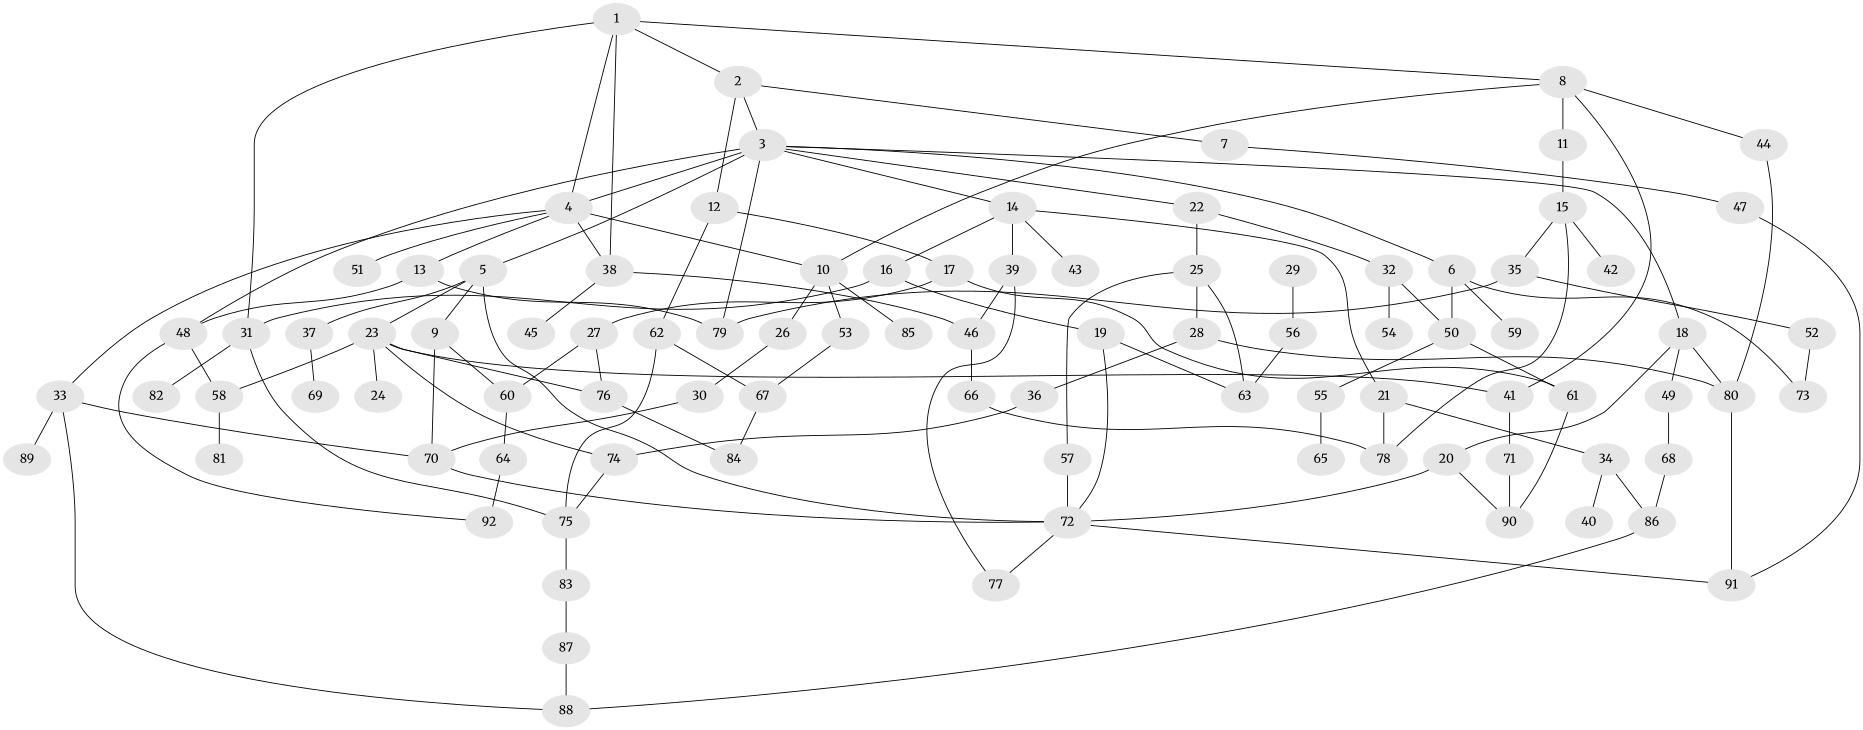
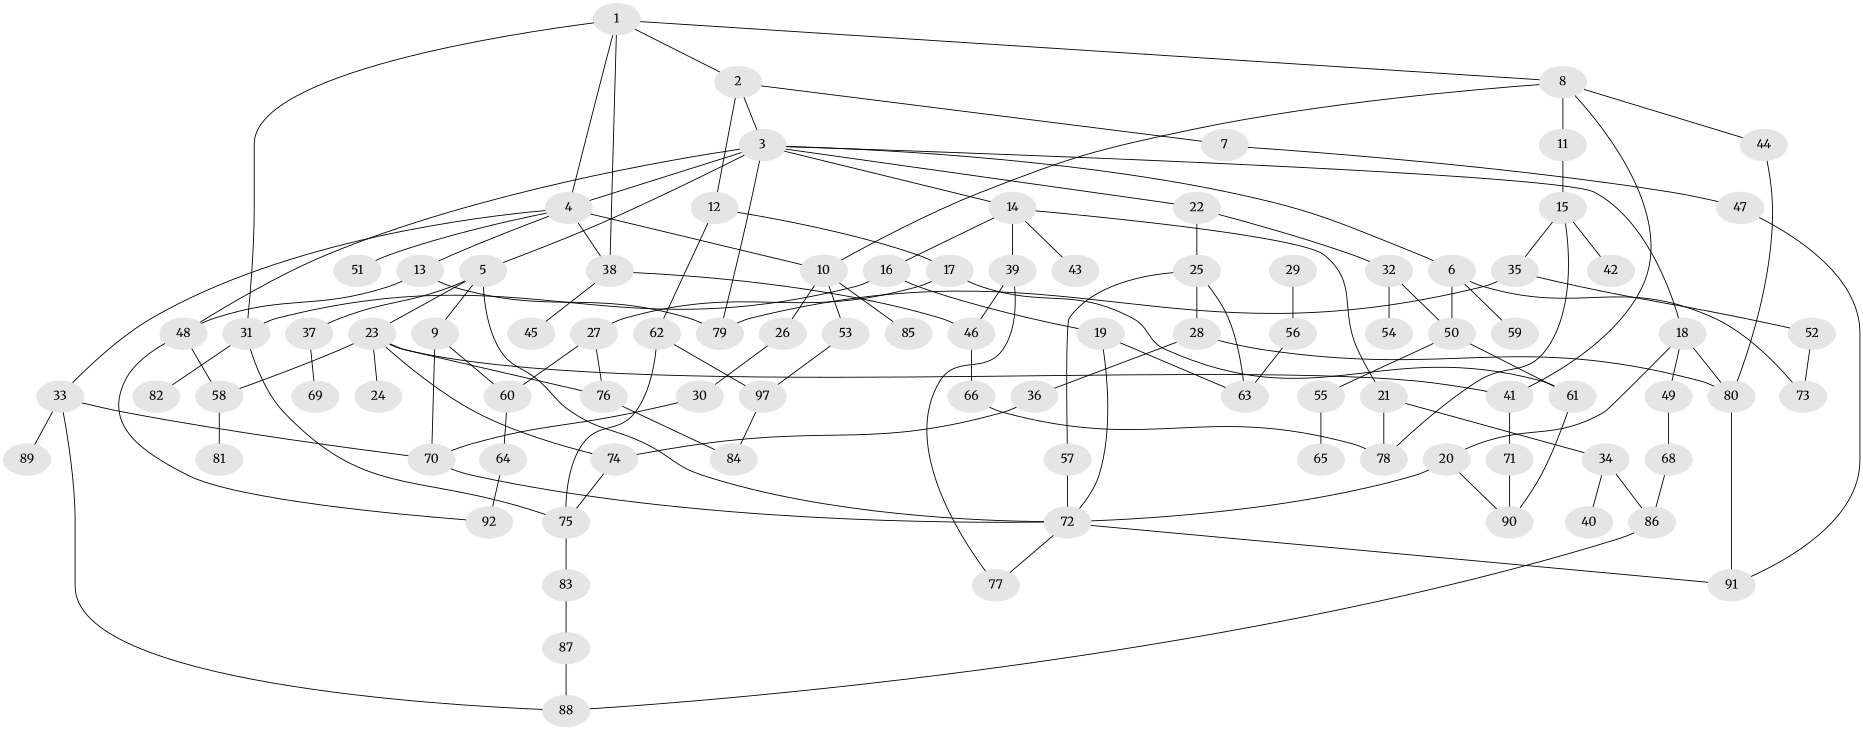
(763, 397) -> (763, 397)
